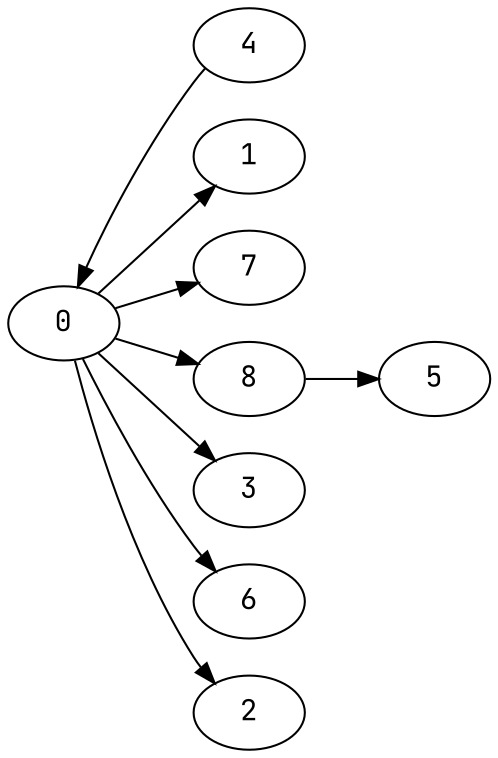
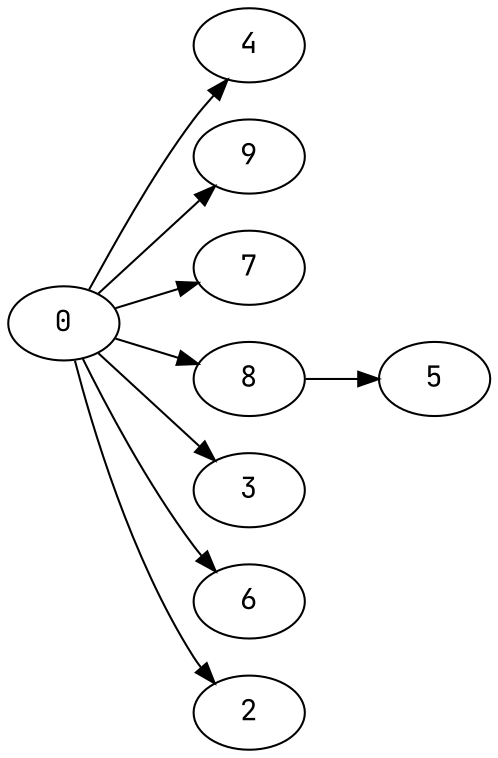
(249, 157) -> (249, 157)
(140, 165) -> (147, 189)
